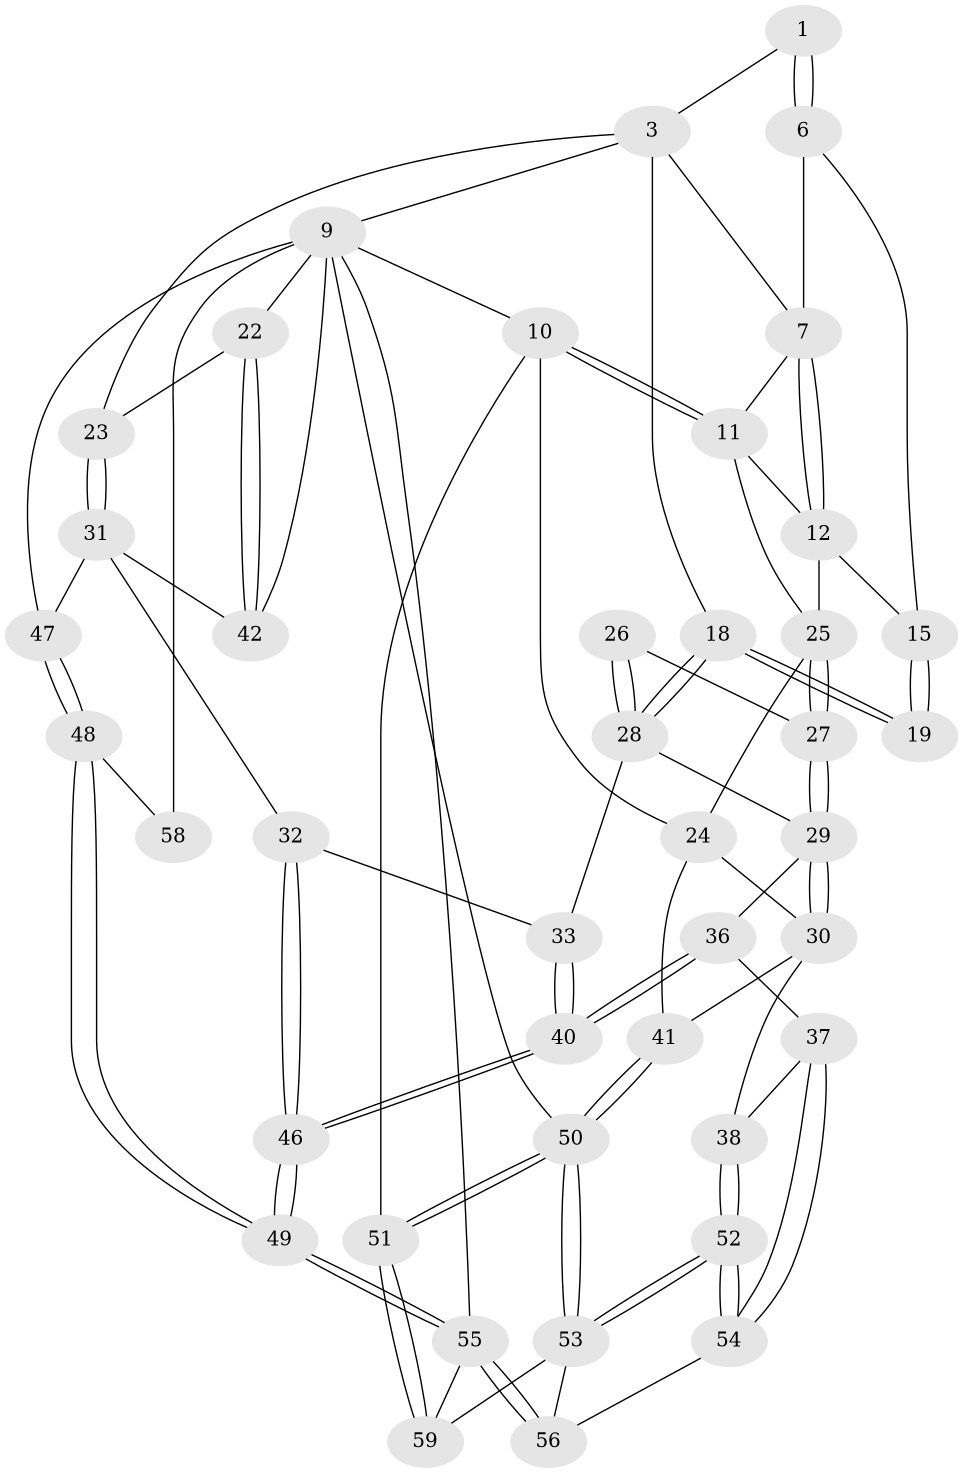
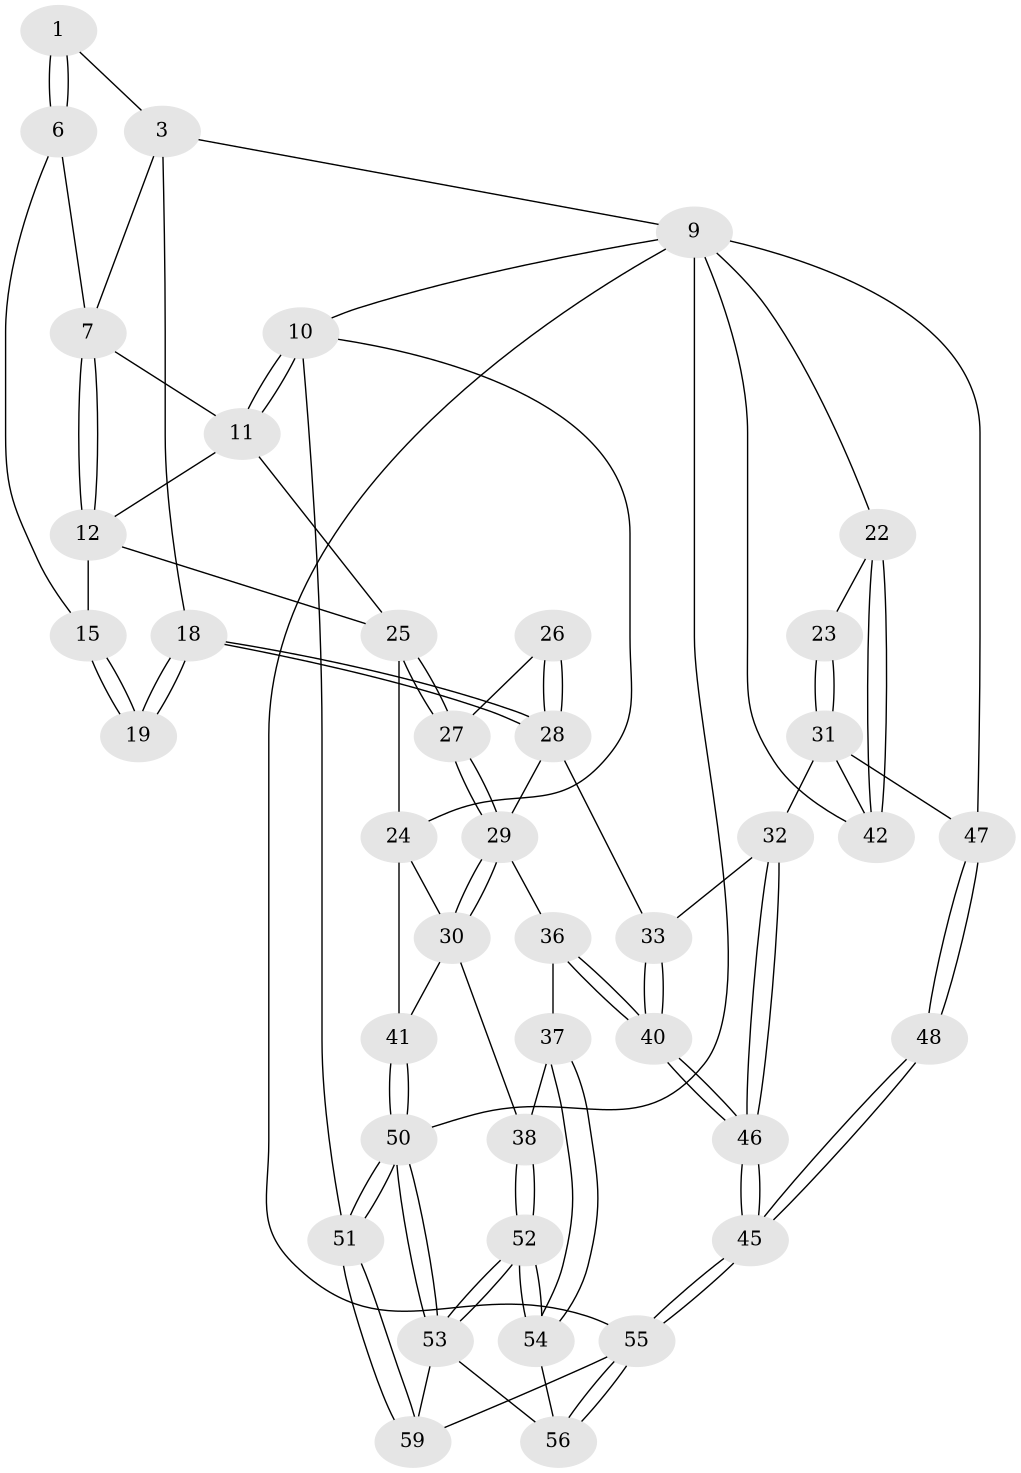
(311, 193) -> none
(174, 837) -> none
(280, 1240) -> (750, 1240)
